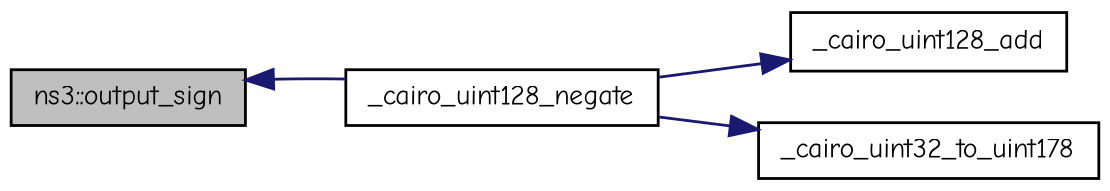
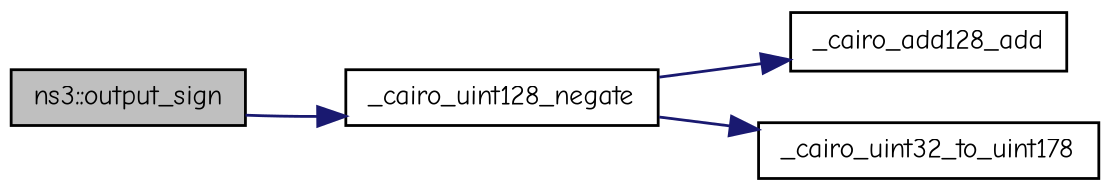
(929, 42) -> (929, 42)
(310, 79) -> (281, 116)
